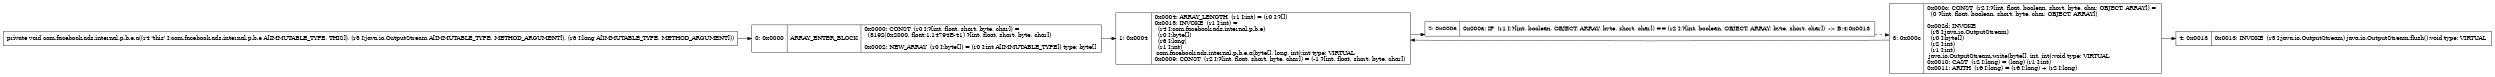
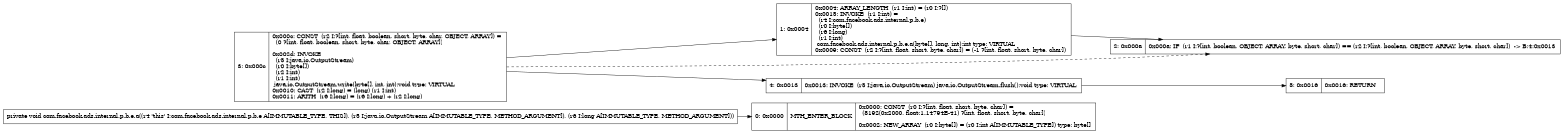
(1880, 35) -> (856, 64)
(824, 38) -> (821, 116)
(1107, 39) -> none
none -> (1335, 86)
